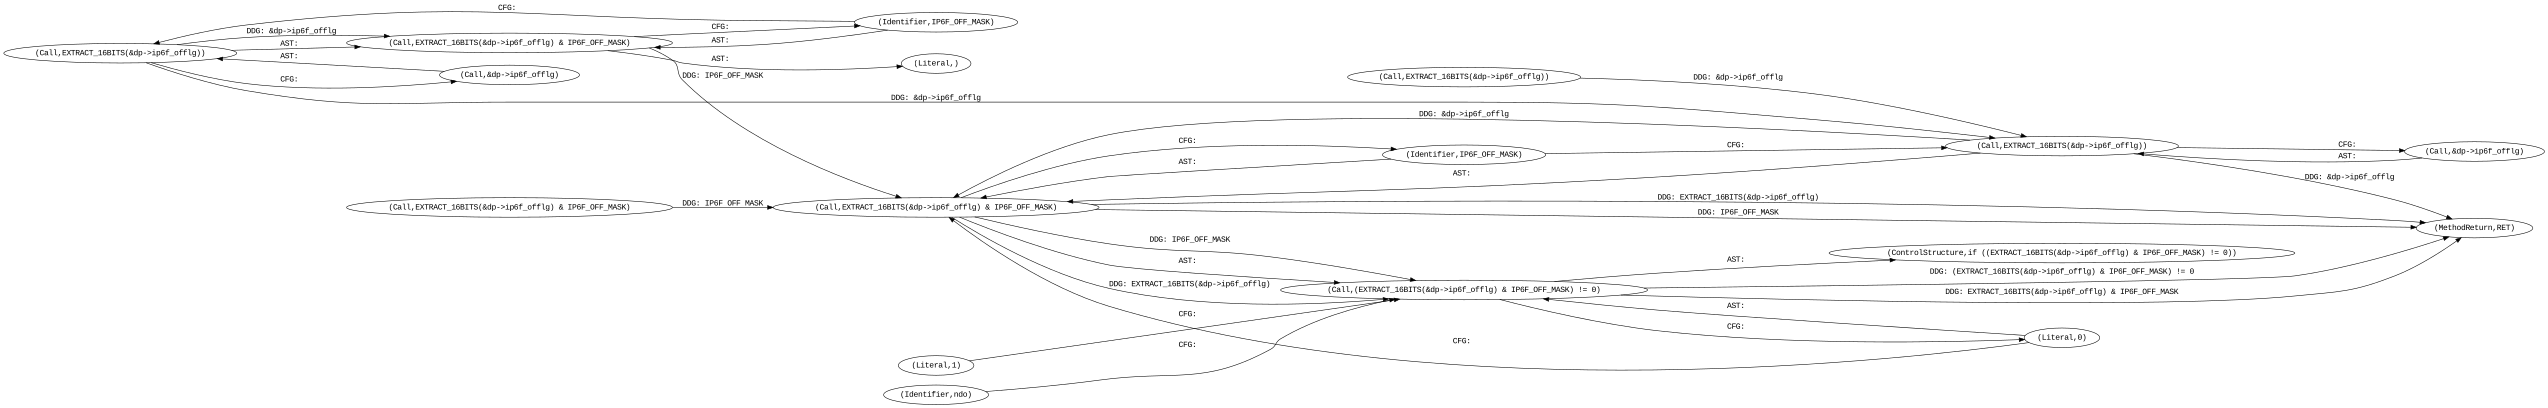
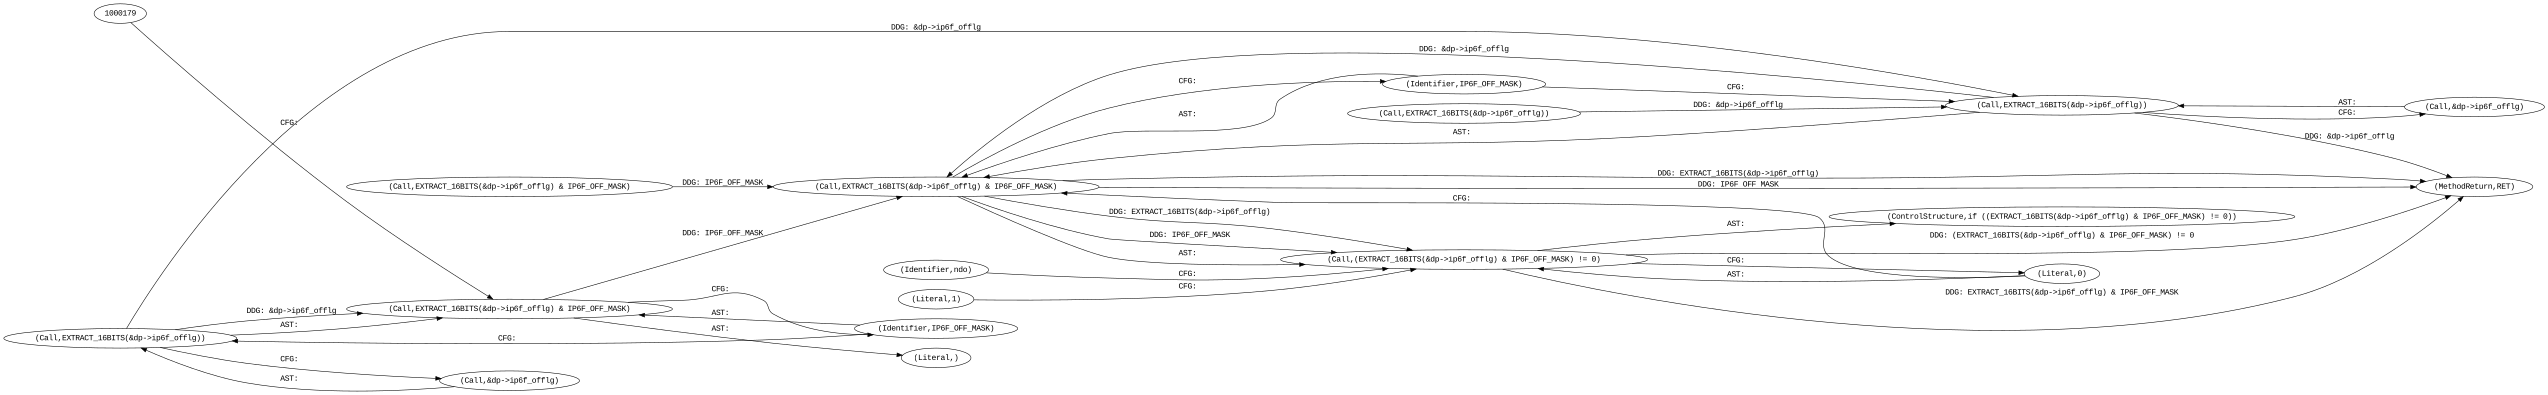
none -> (120, 14)
